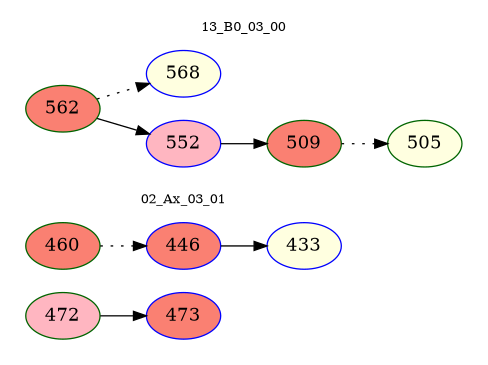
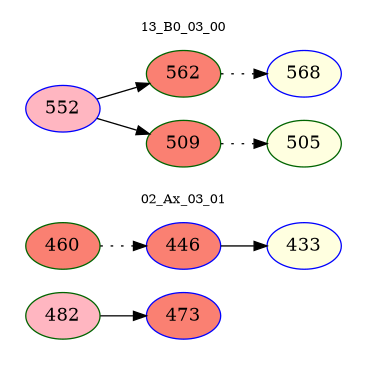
(117, 124) -> (117, 93)
(63, 316) -> (63, 316)
